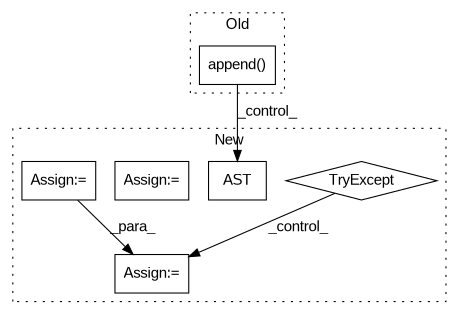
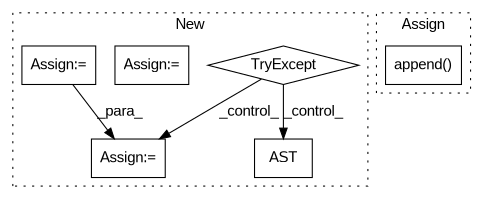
(237, 25) -> (424, 25)
(237, 117) -> (283, 106)
